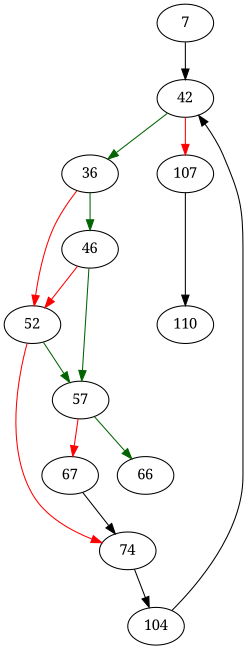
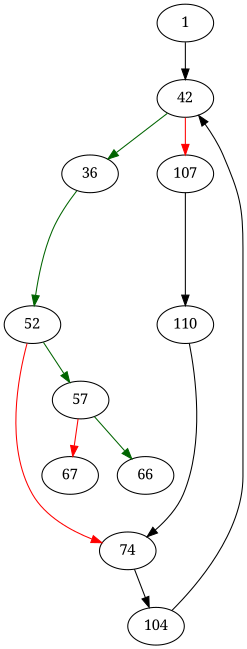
(185, 23) -> (185, 23)
(49, 240) -> (49, 240)
(90, 249) -> none
(96, 509) -> (195, 442)
